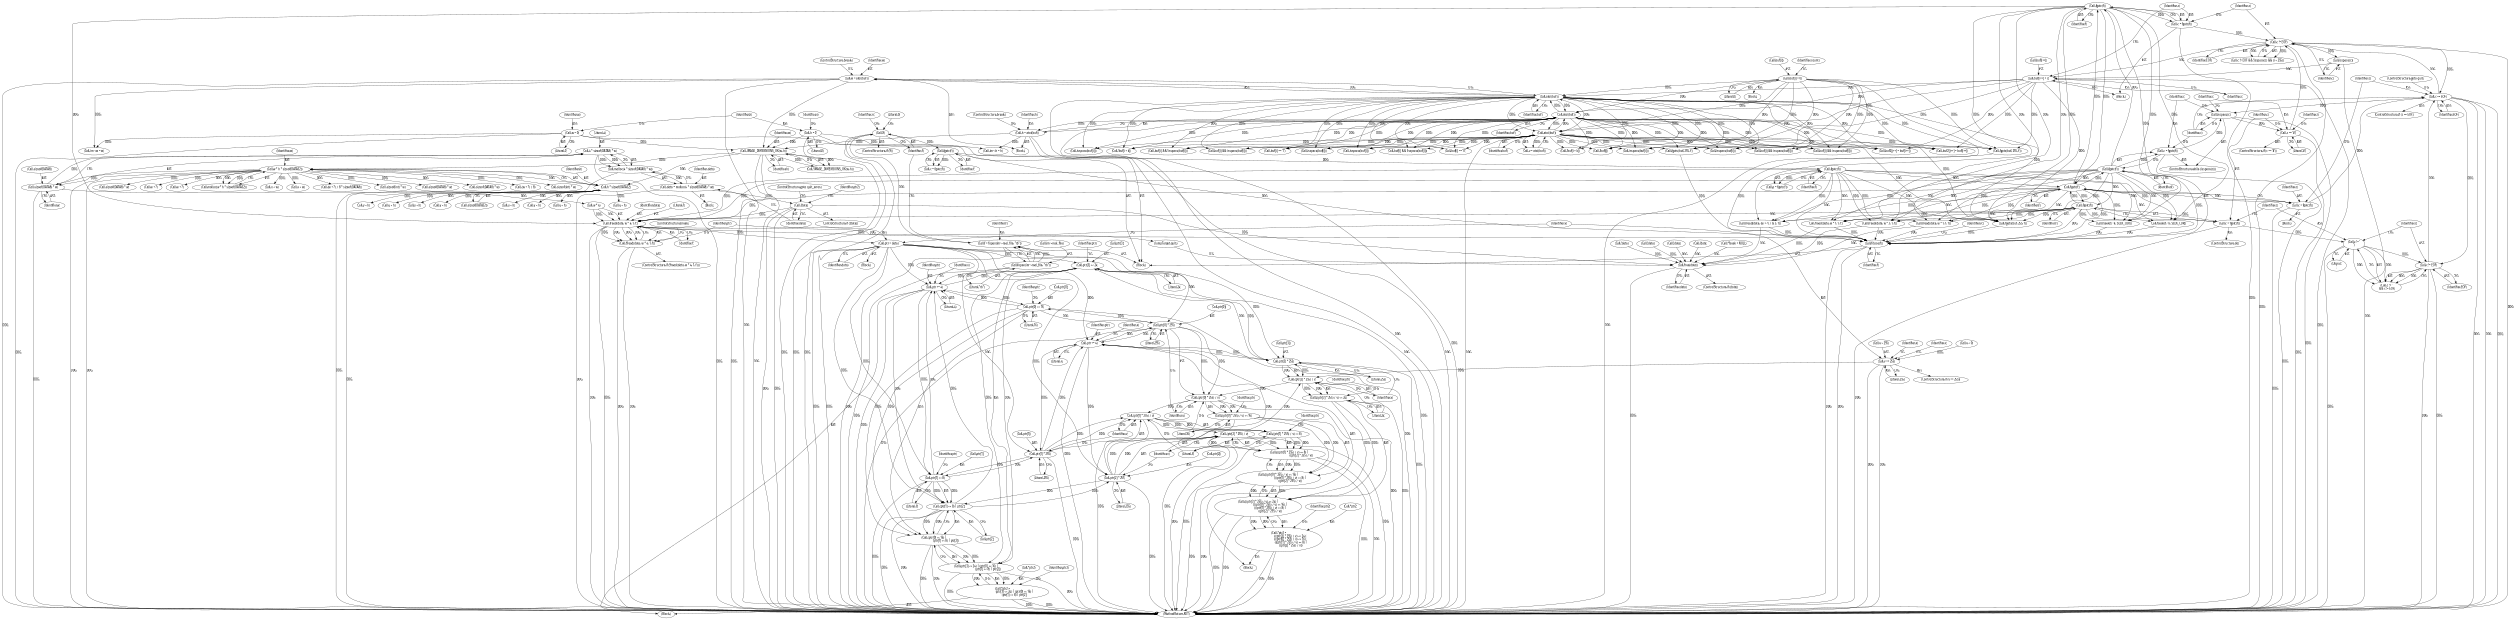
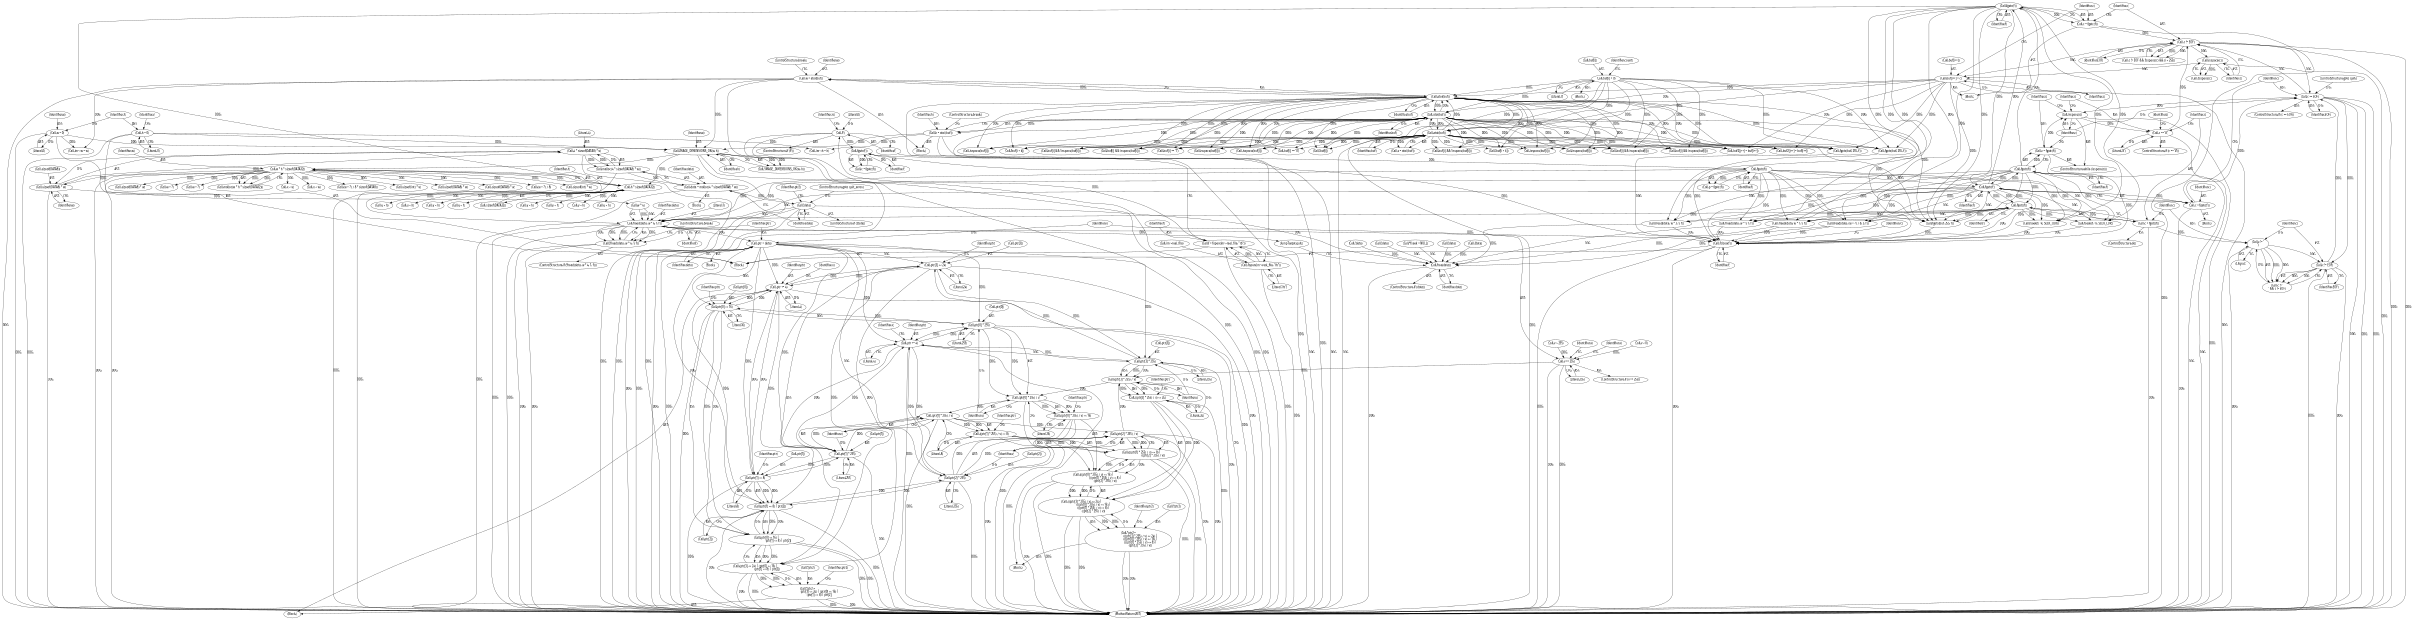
none -> (2202, 79)
none -> (719, 275)
(1887, 353) -> (1565, 353)
